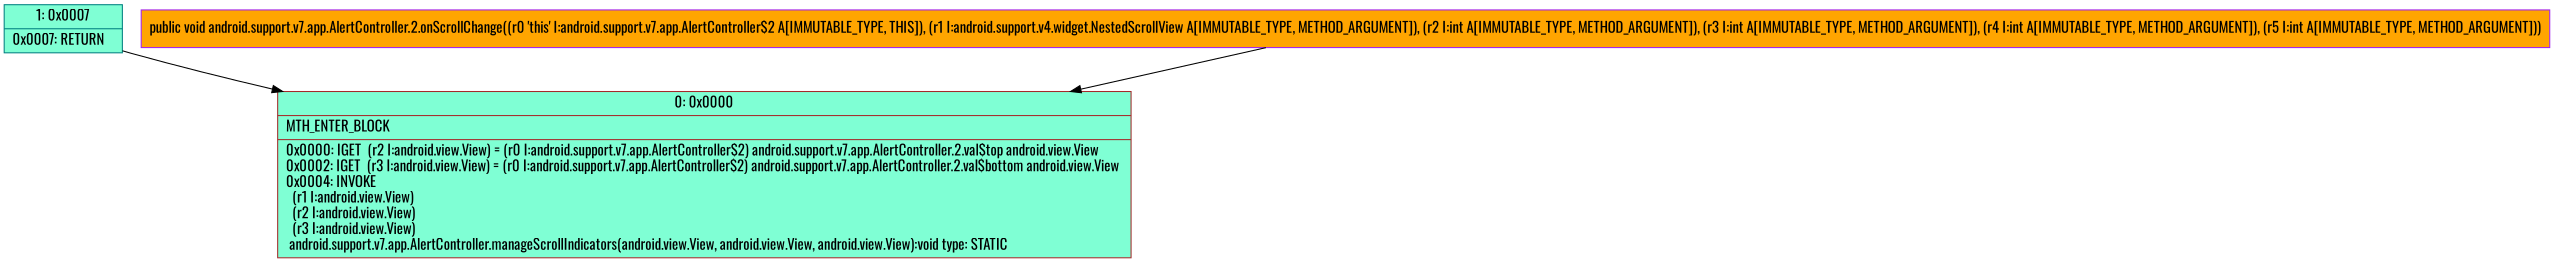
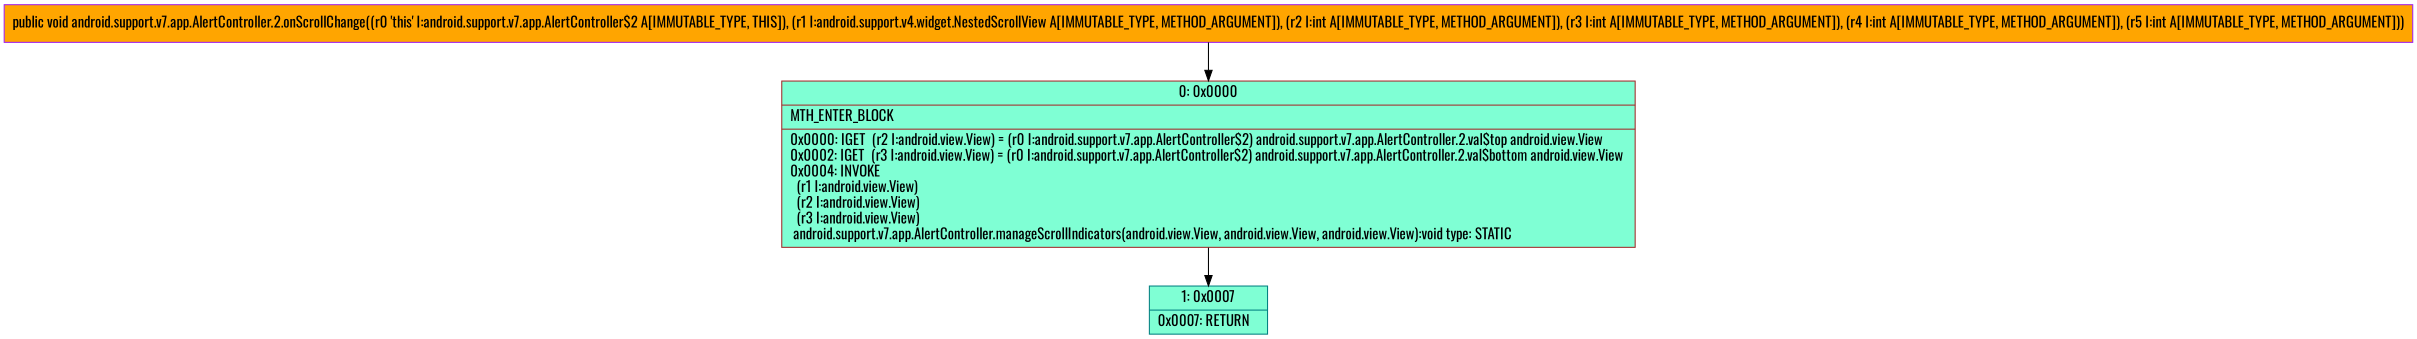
(197, 71) -> (1208, 262)
